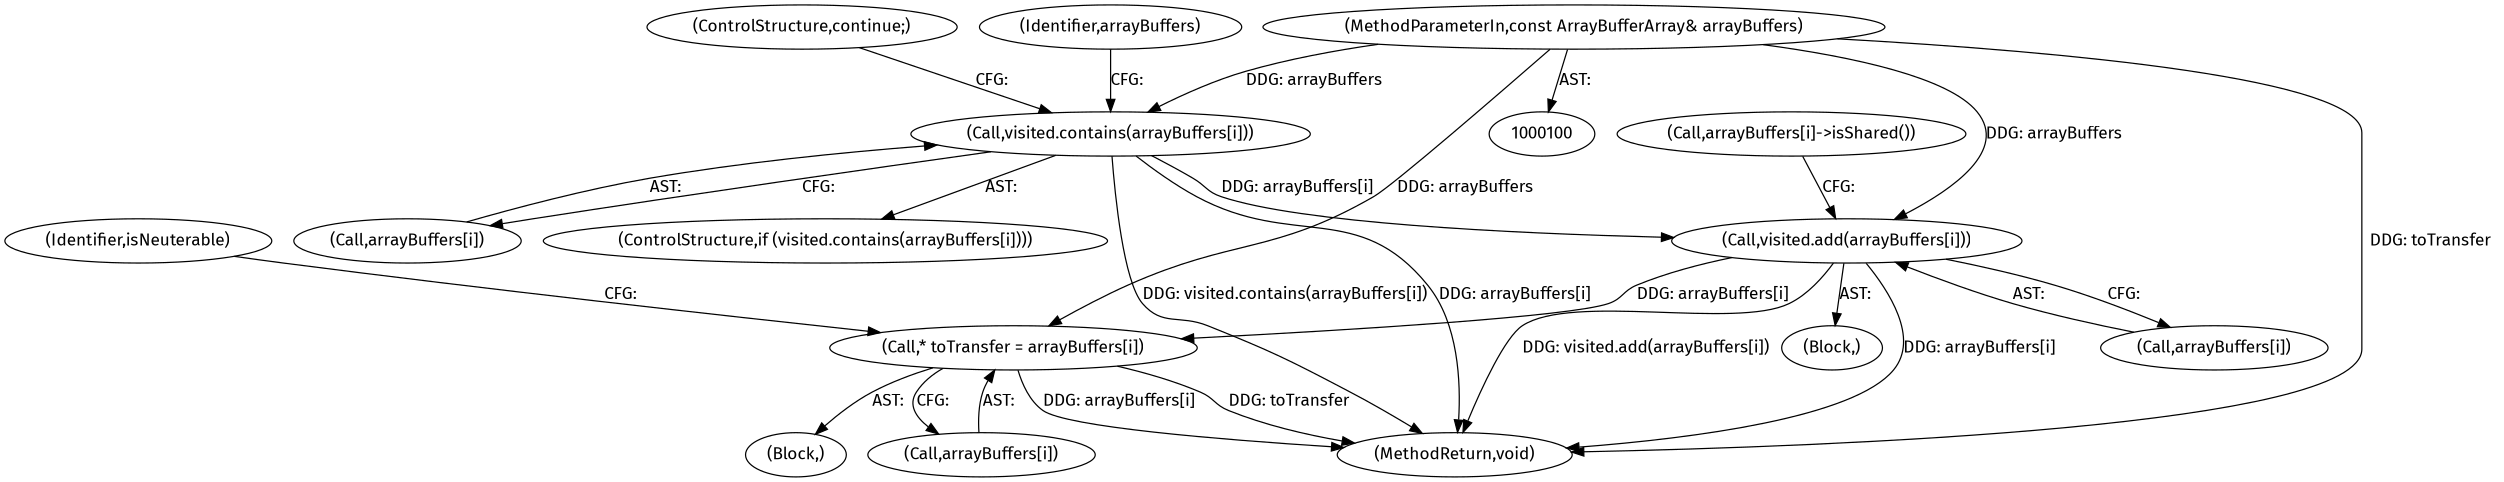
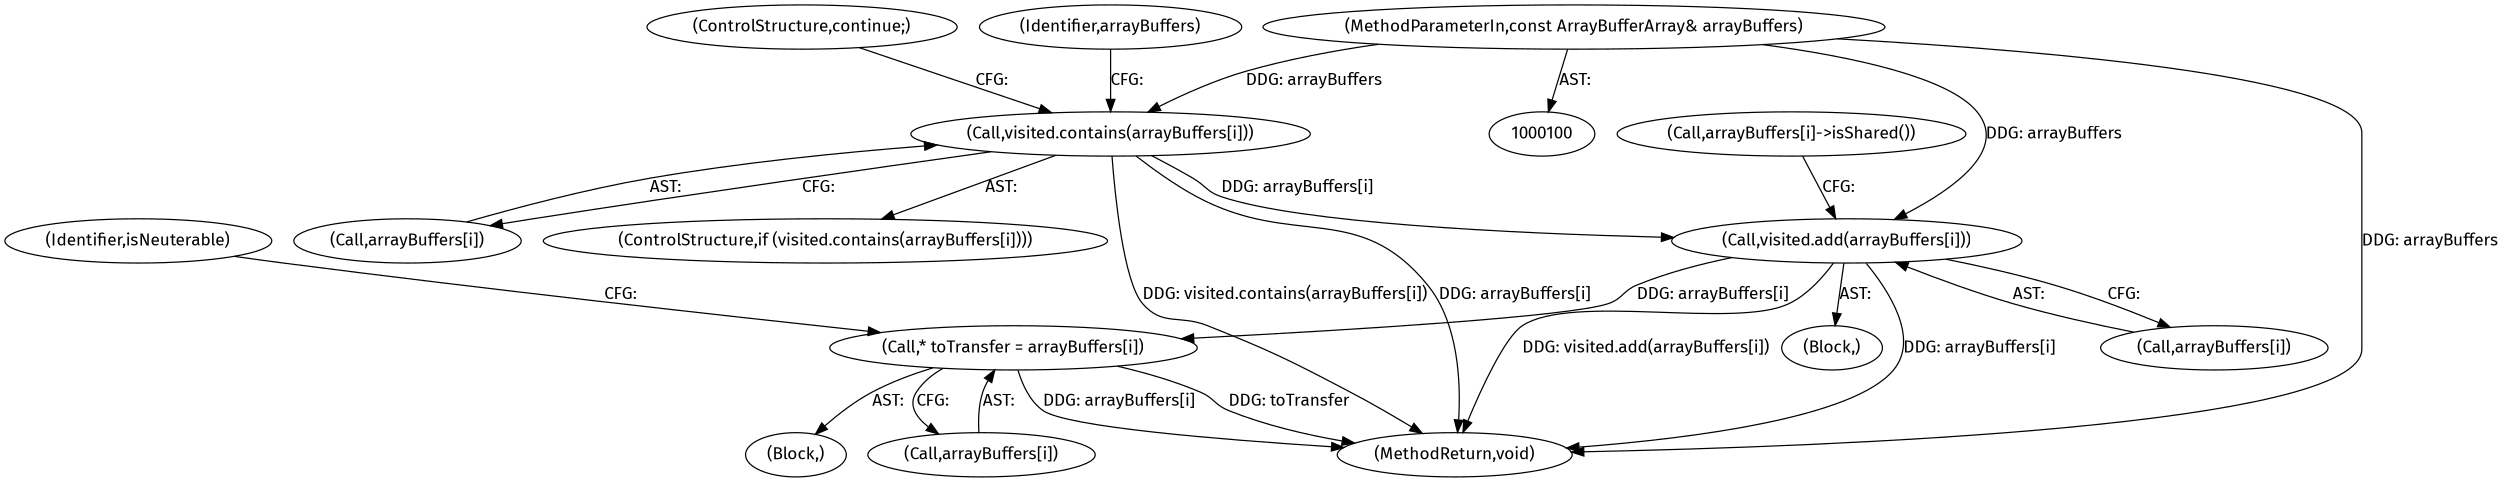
(1351, 209) -> none
(2431, 241) -> (2431, 241)
